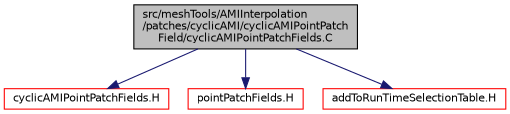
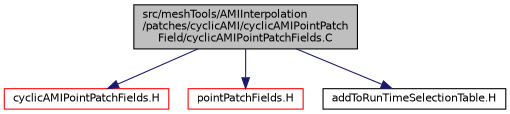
(414, 99) -> (414, 99)
